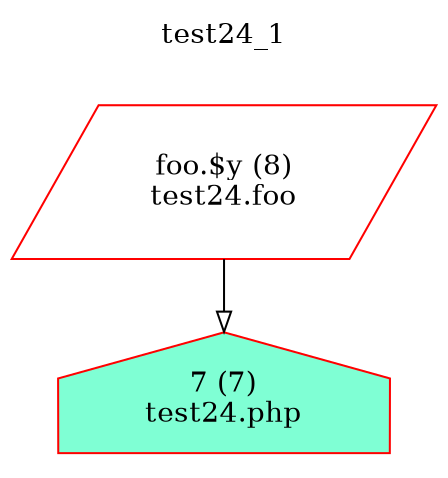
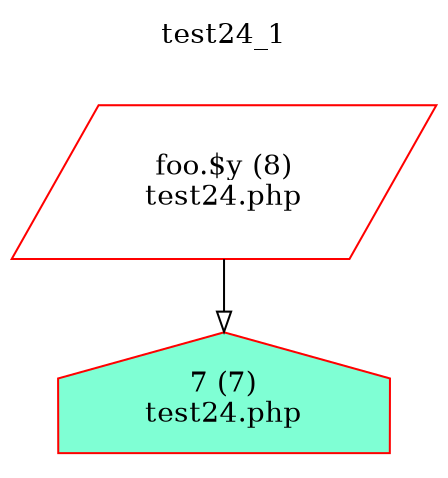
(224, 182) -> (224, 182)
